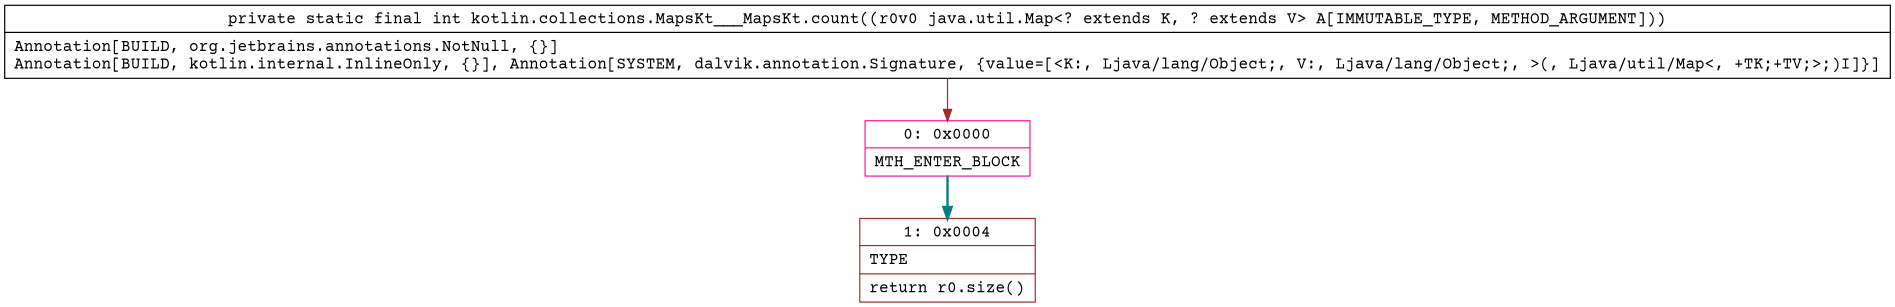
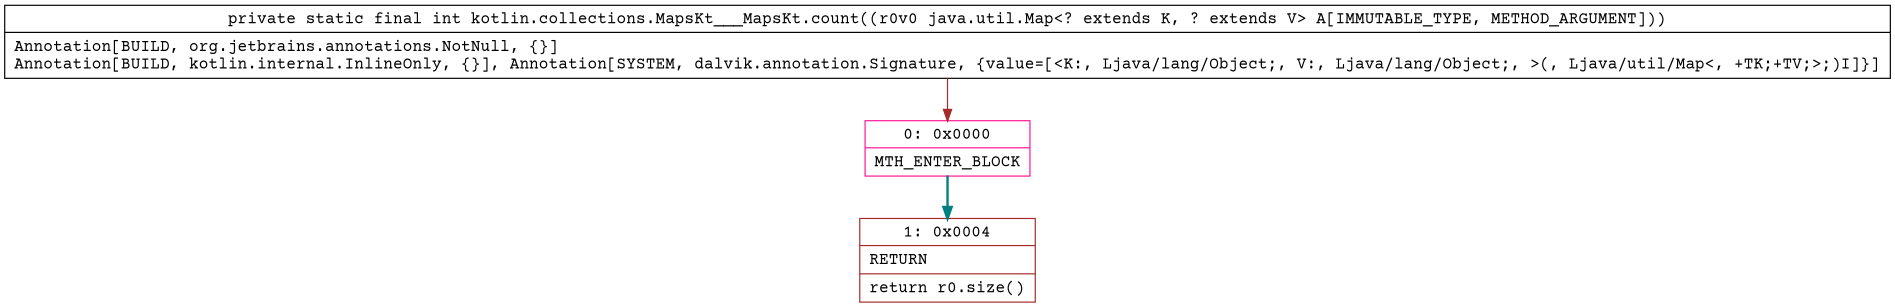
(889, 259) -> (899, 259)
